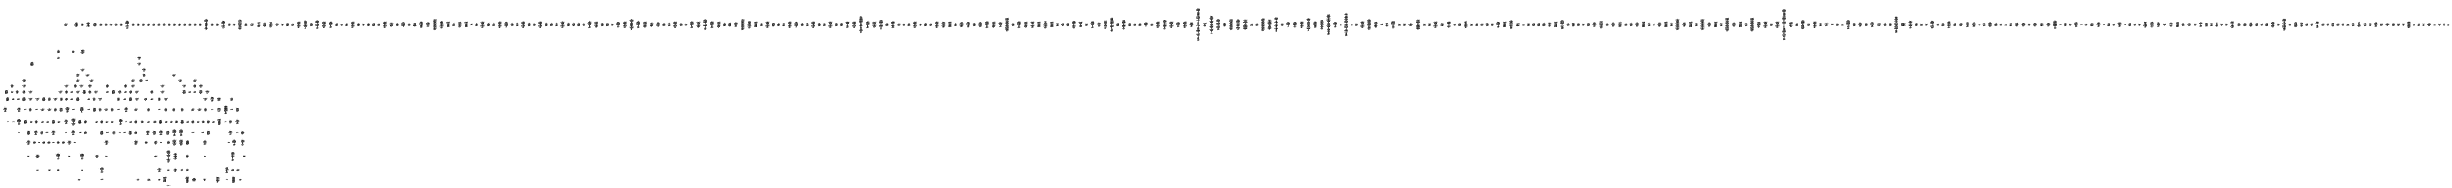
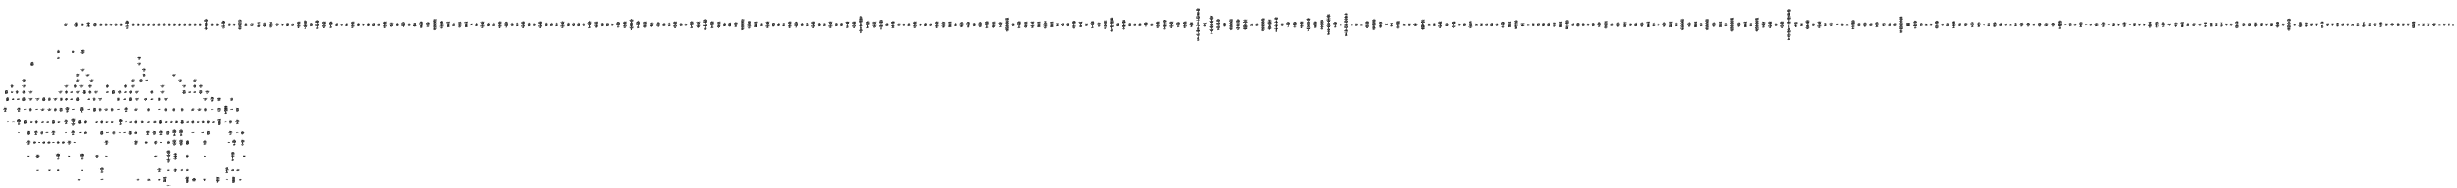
none -> (1361, 25)
